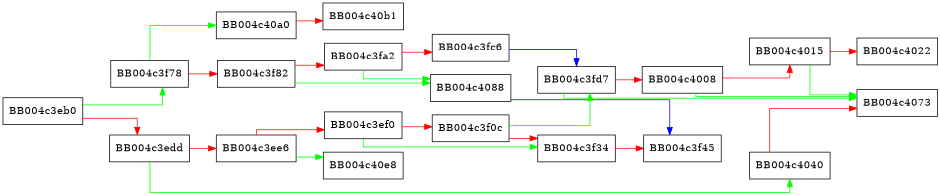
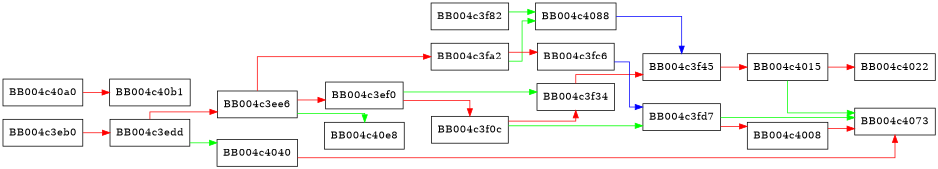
(306, 65) -> (323, 57)
(150, 74) -> none
(759, 78) -> (730, 67)
(771, 97) -> (837, 129)
